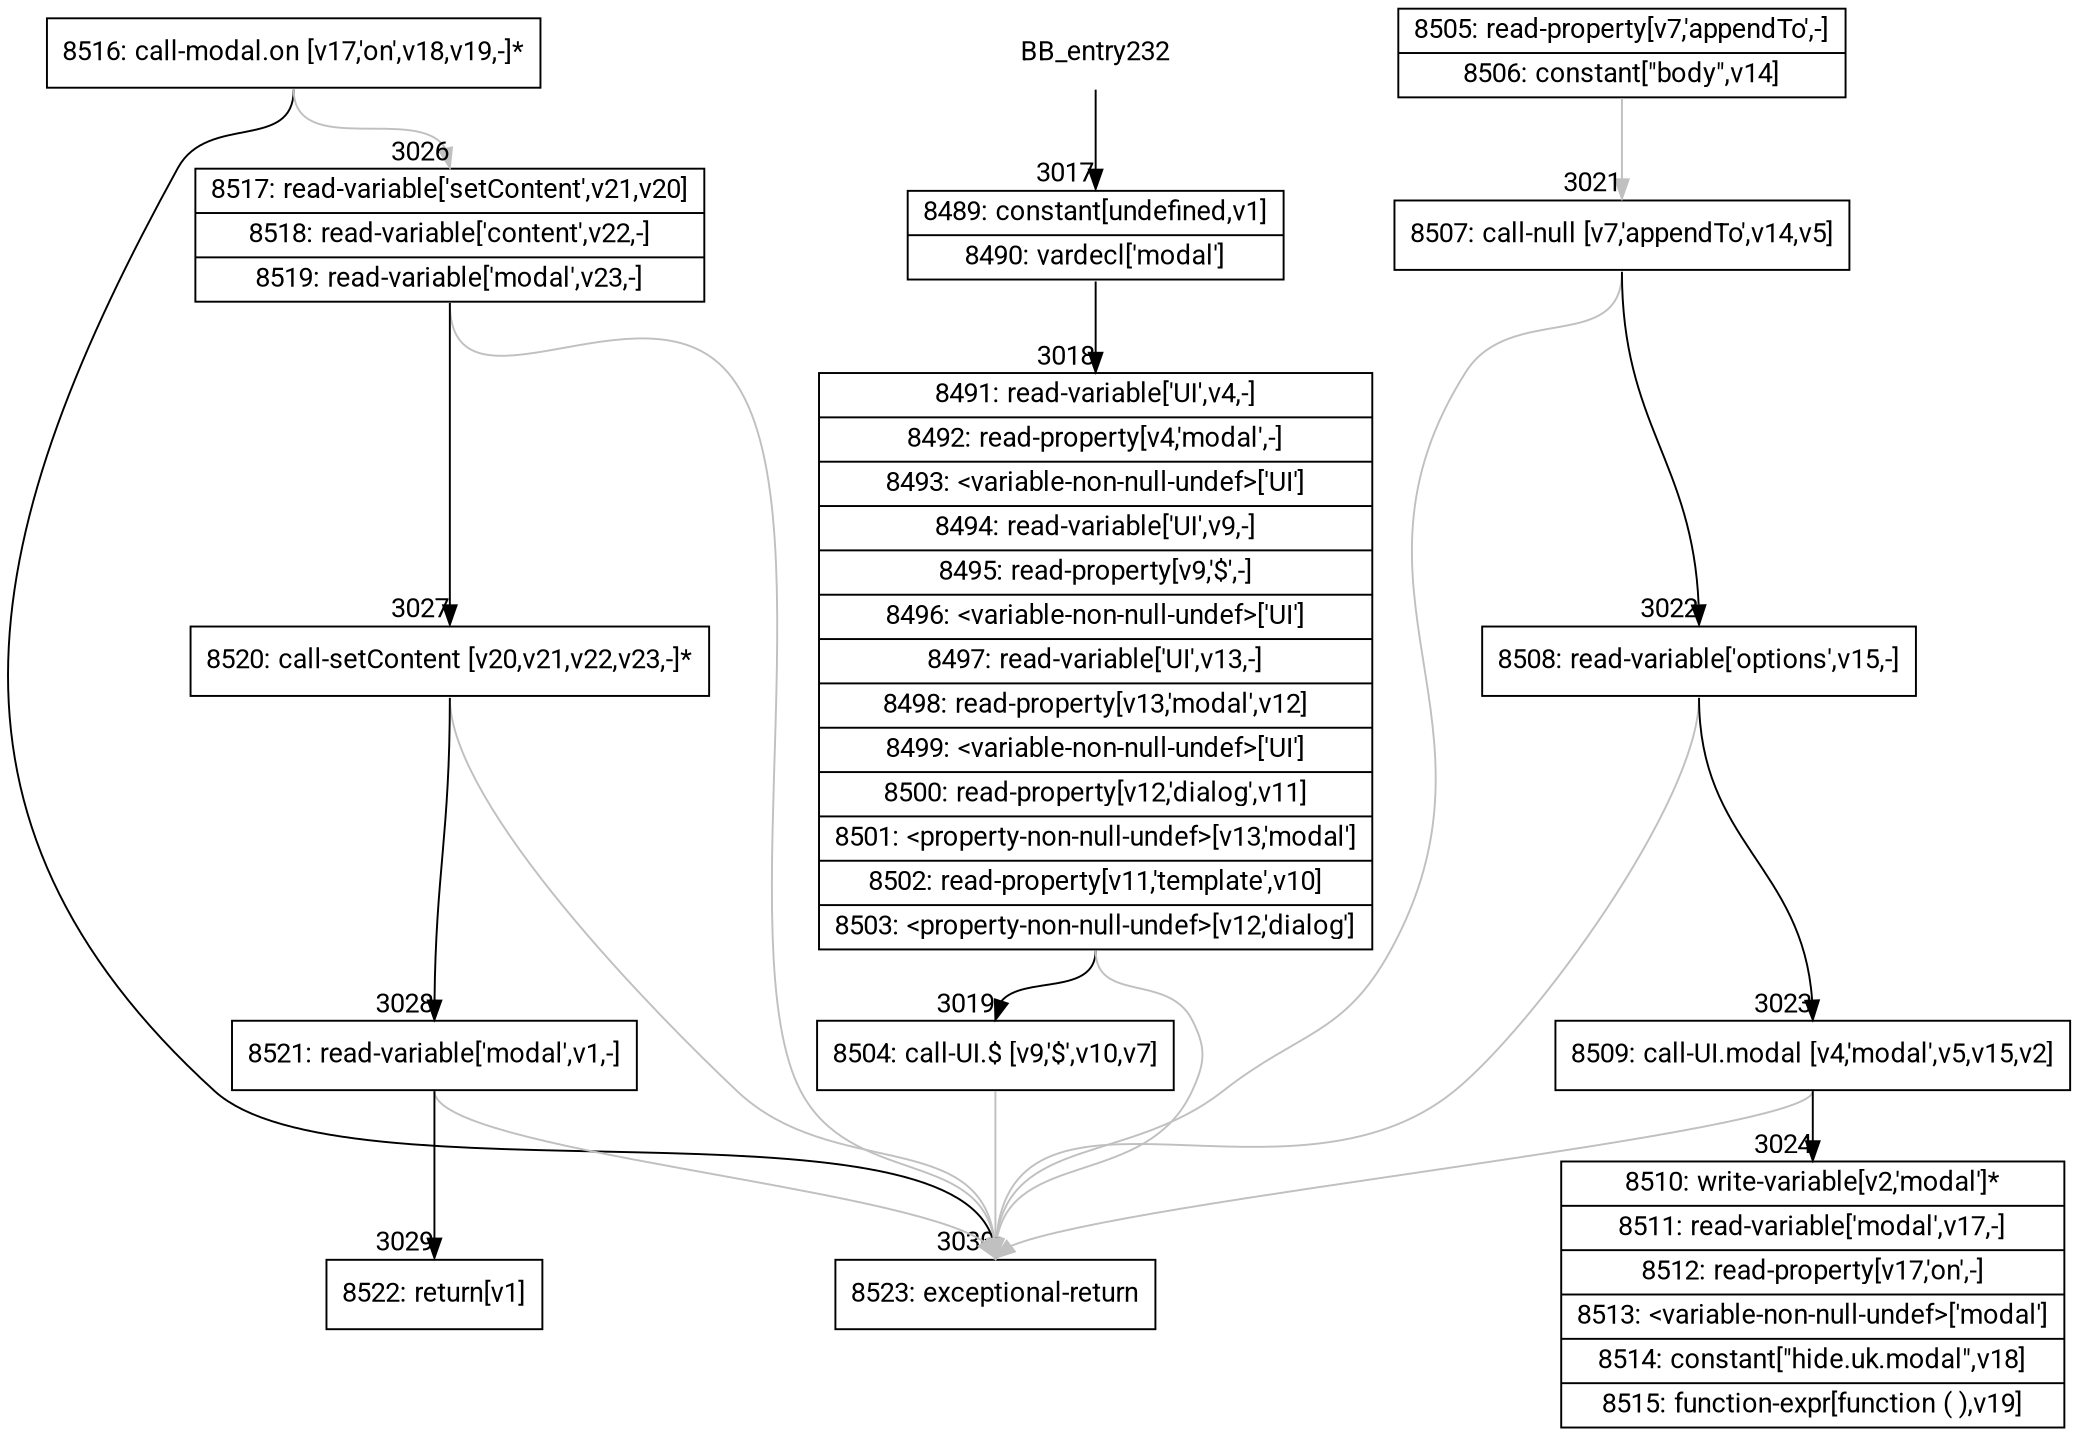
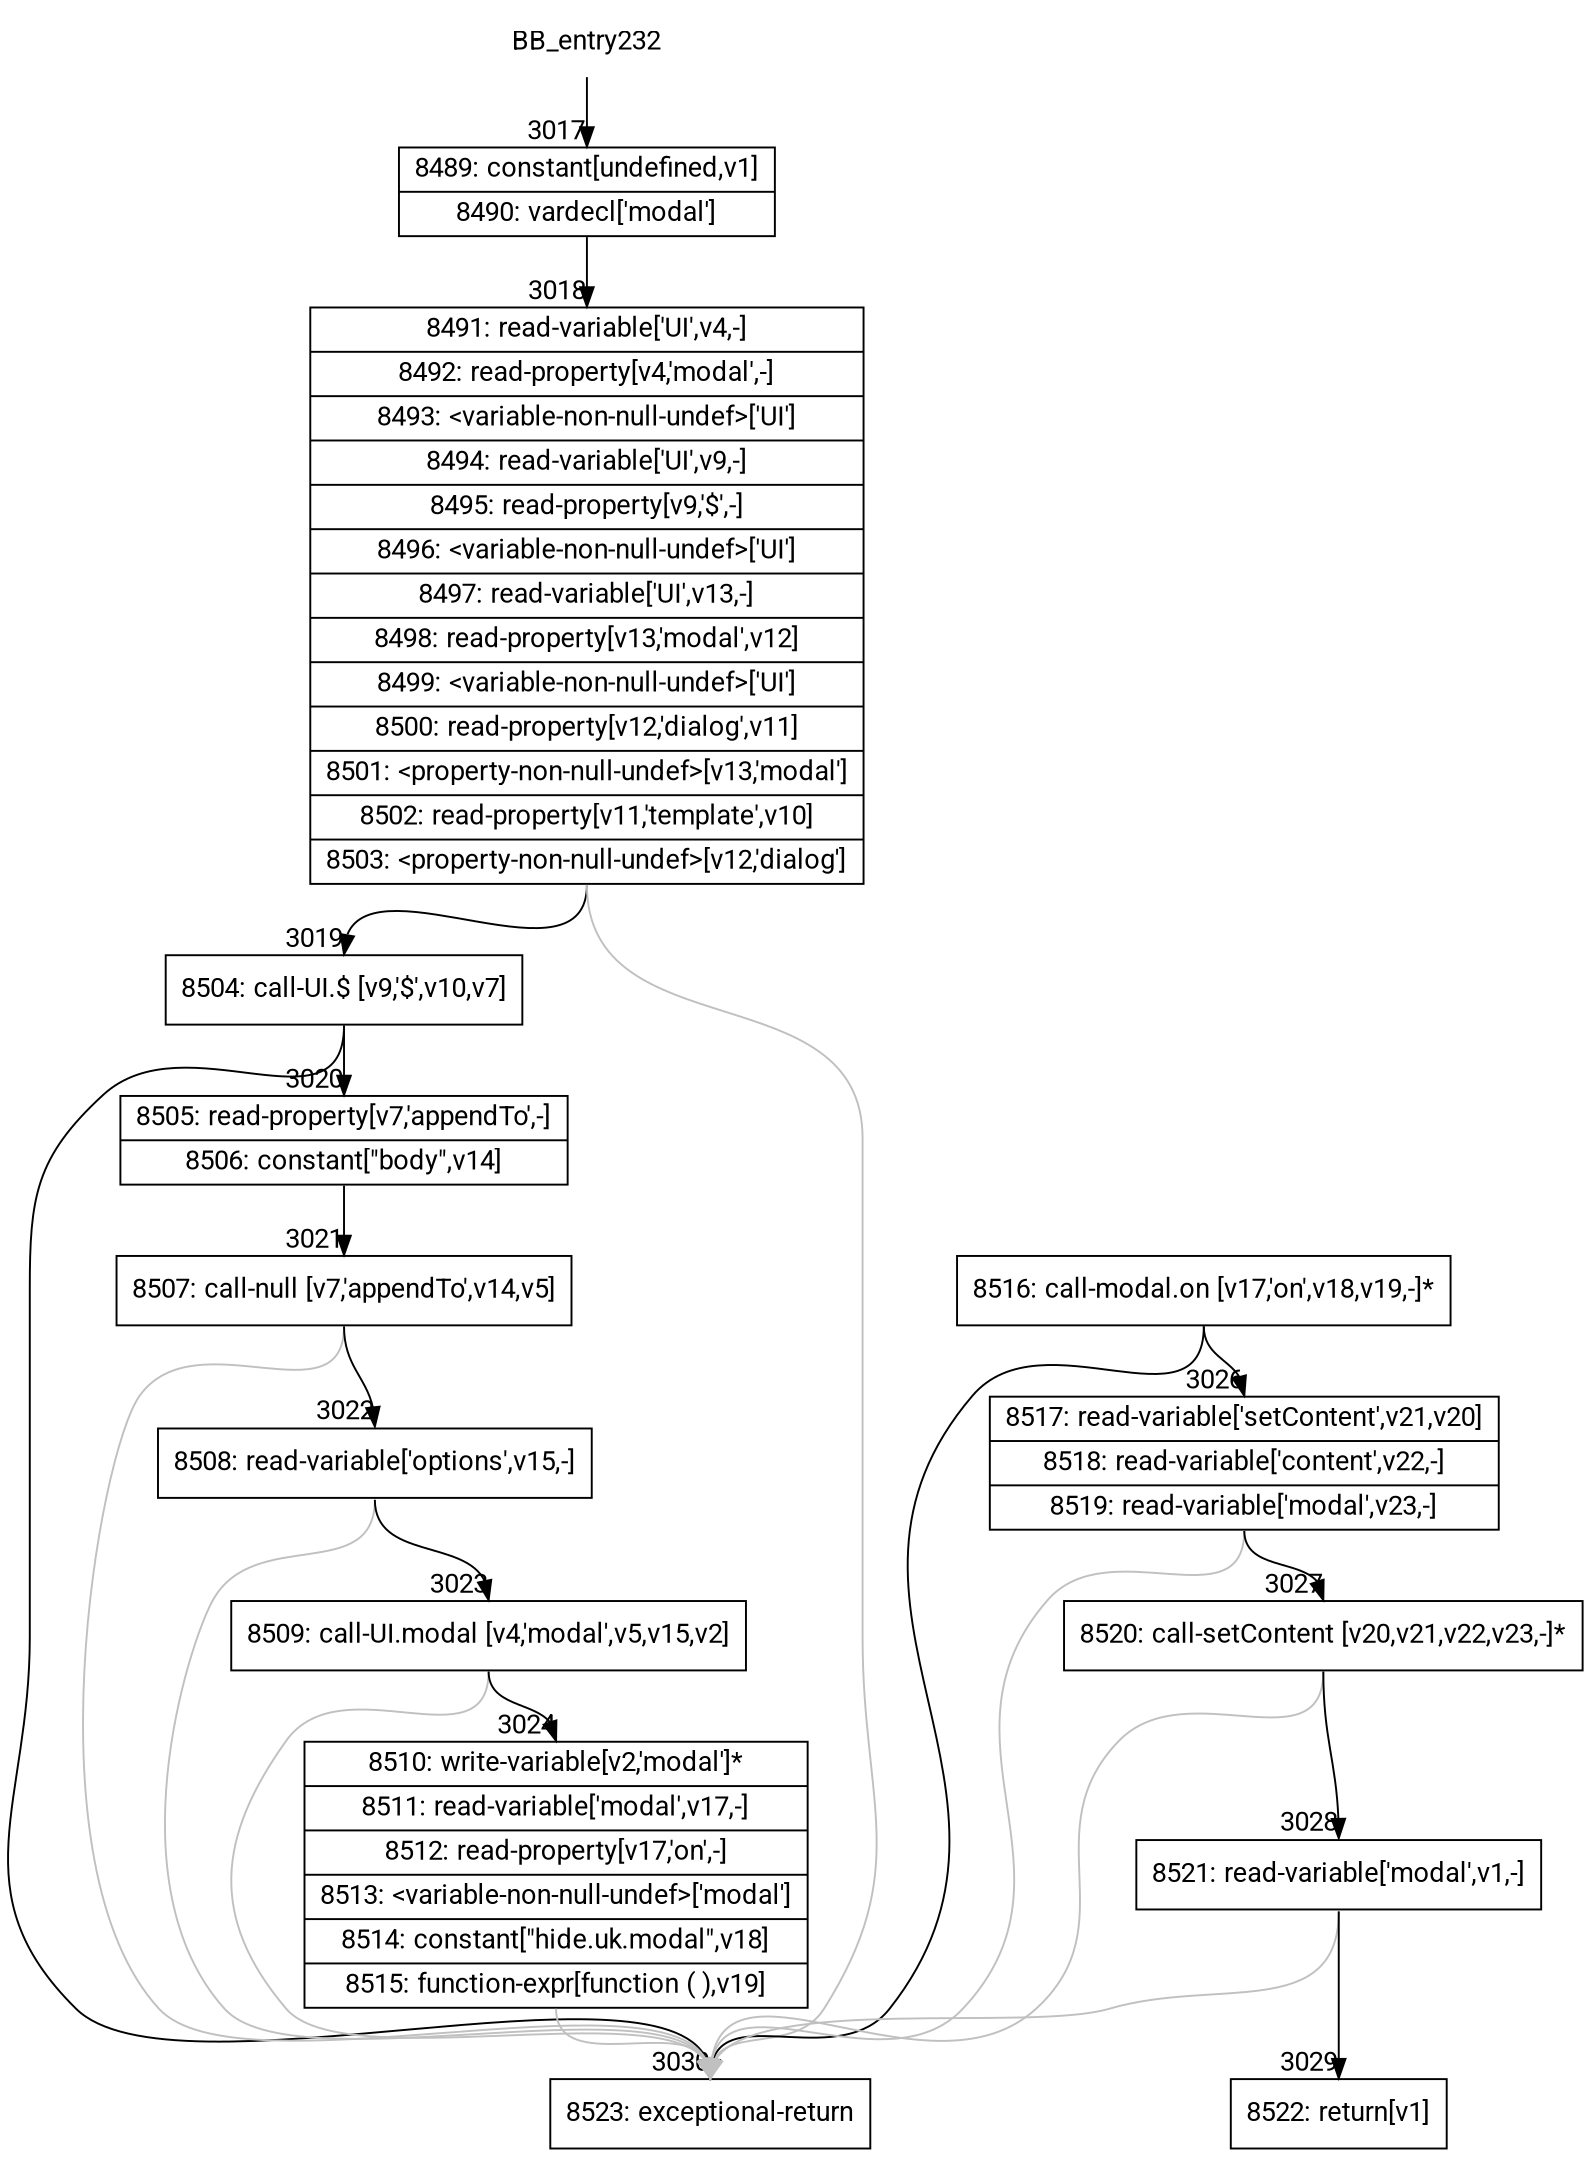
(362, 129) -> (1217, 1355)
(1622, 139) -> (344, 1211)
none -> (344, 1051)
(995, 1165) -> (22, 1735)
none -> (623, 2044)
